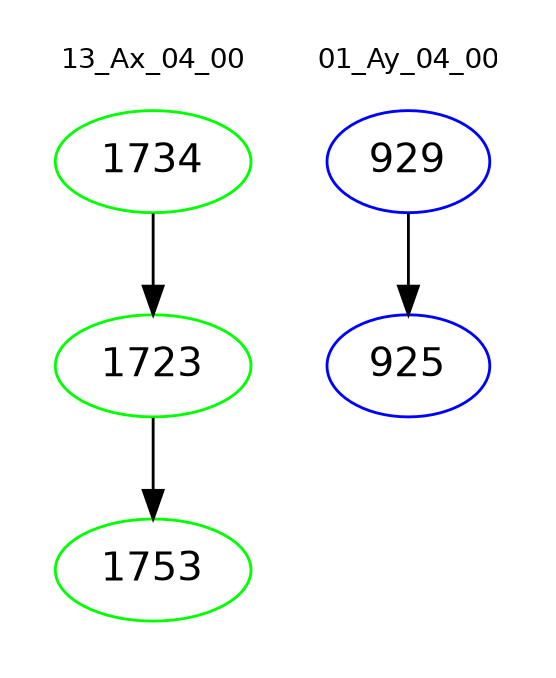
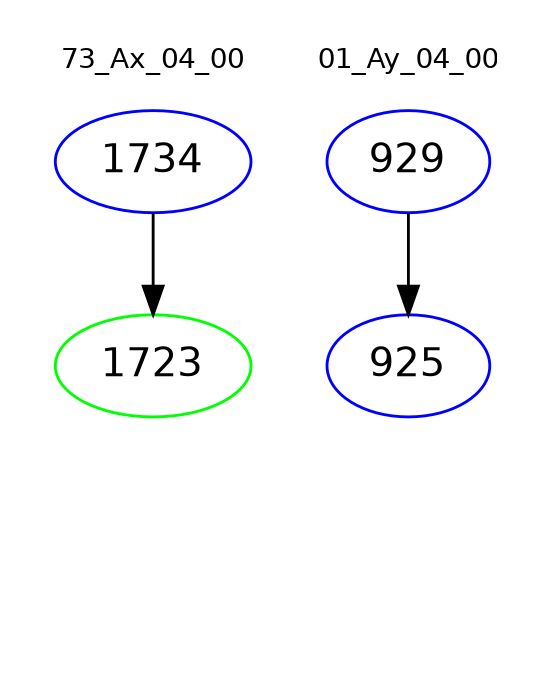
(153, 61) -> (153, 61)
(153, 162) -> (153, 162)
(153, 570) -> none
